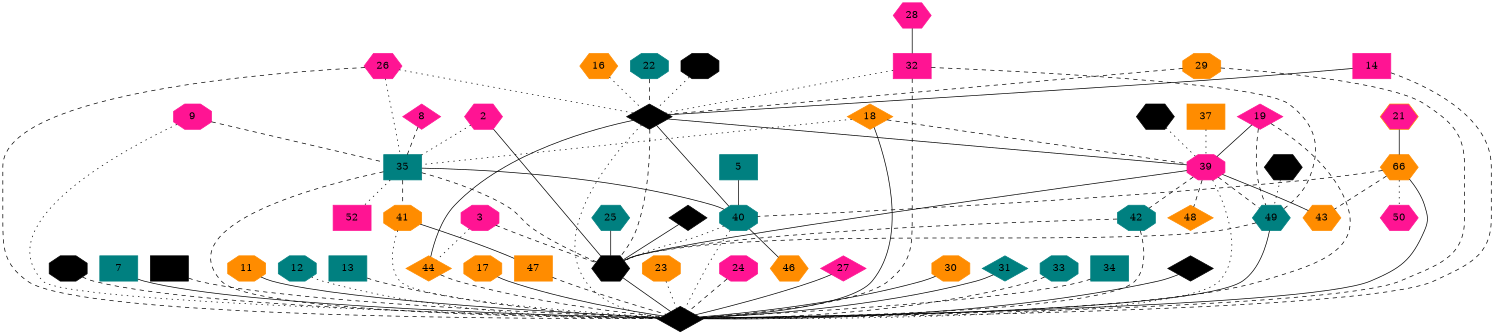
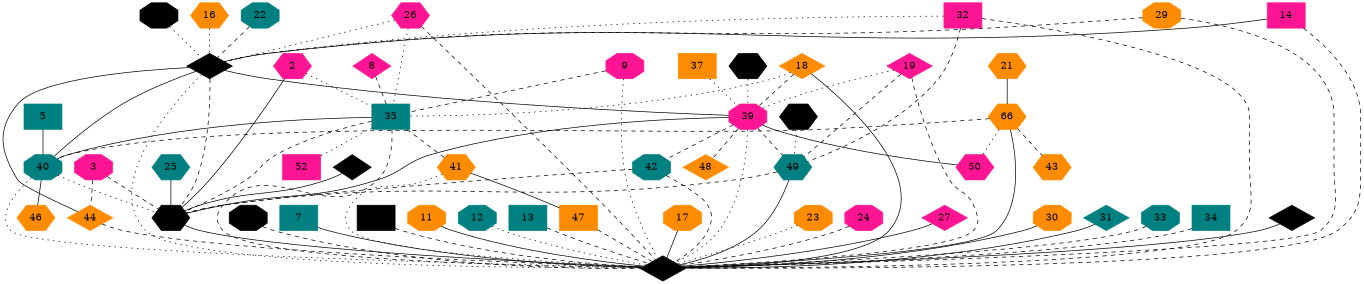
(912, 15) -> none
(1399, 117) -> (1007, 66)
(1234, 141) -> (834, 85)
(1266, 192) -> (859, 150)
(403, 218) -> (456, 167)
(453, 244) -> (92, 194)
